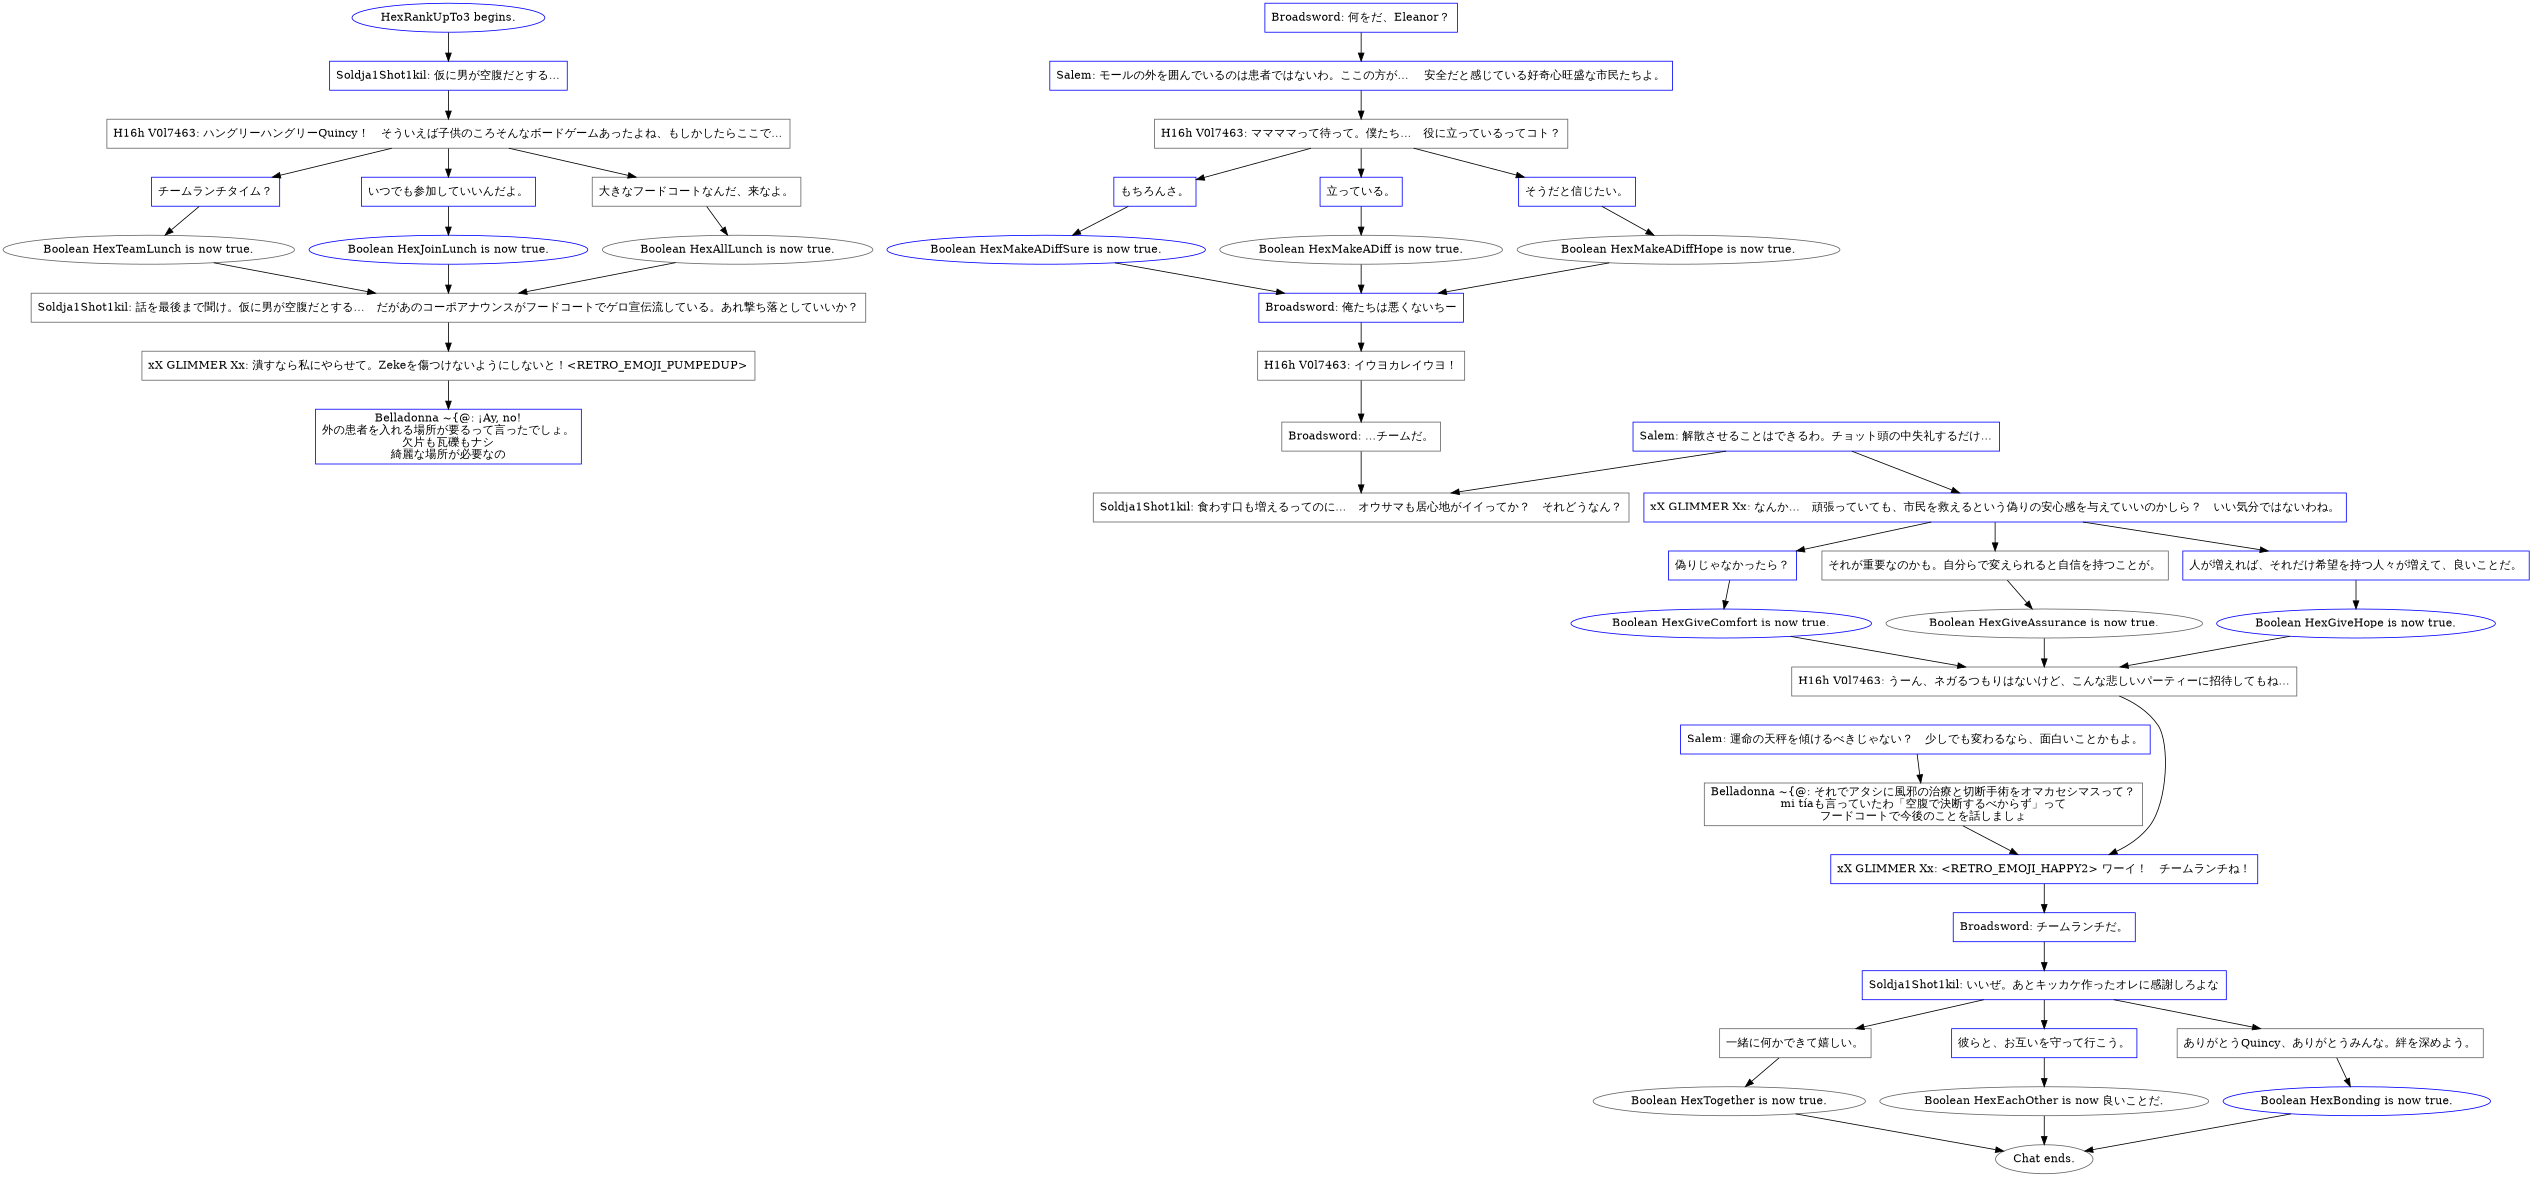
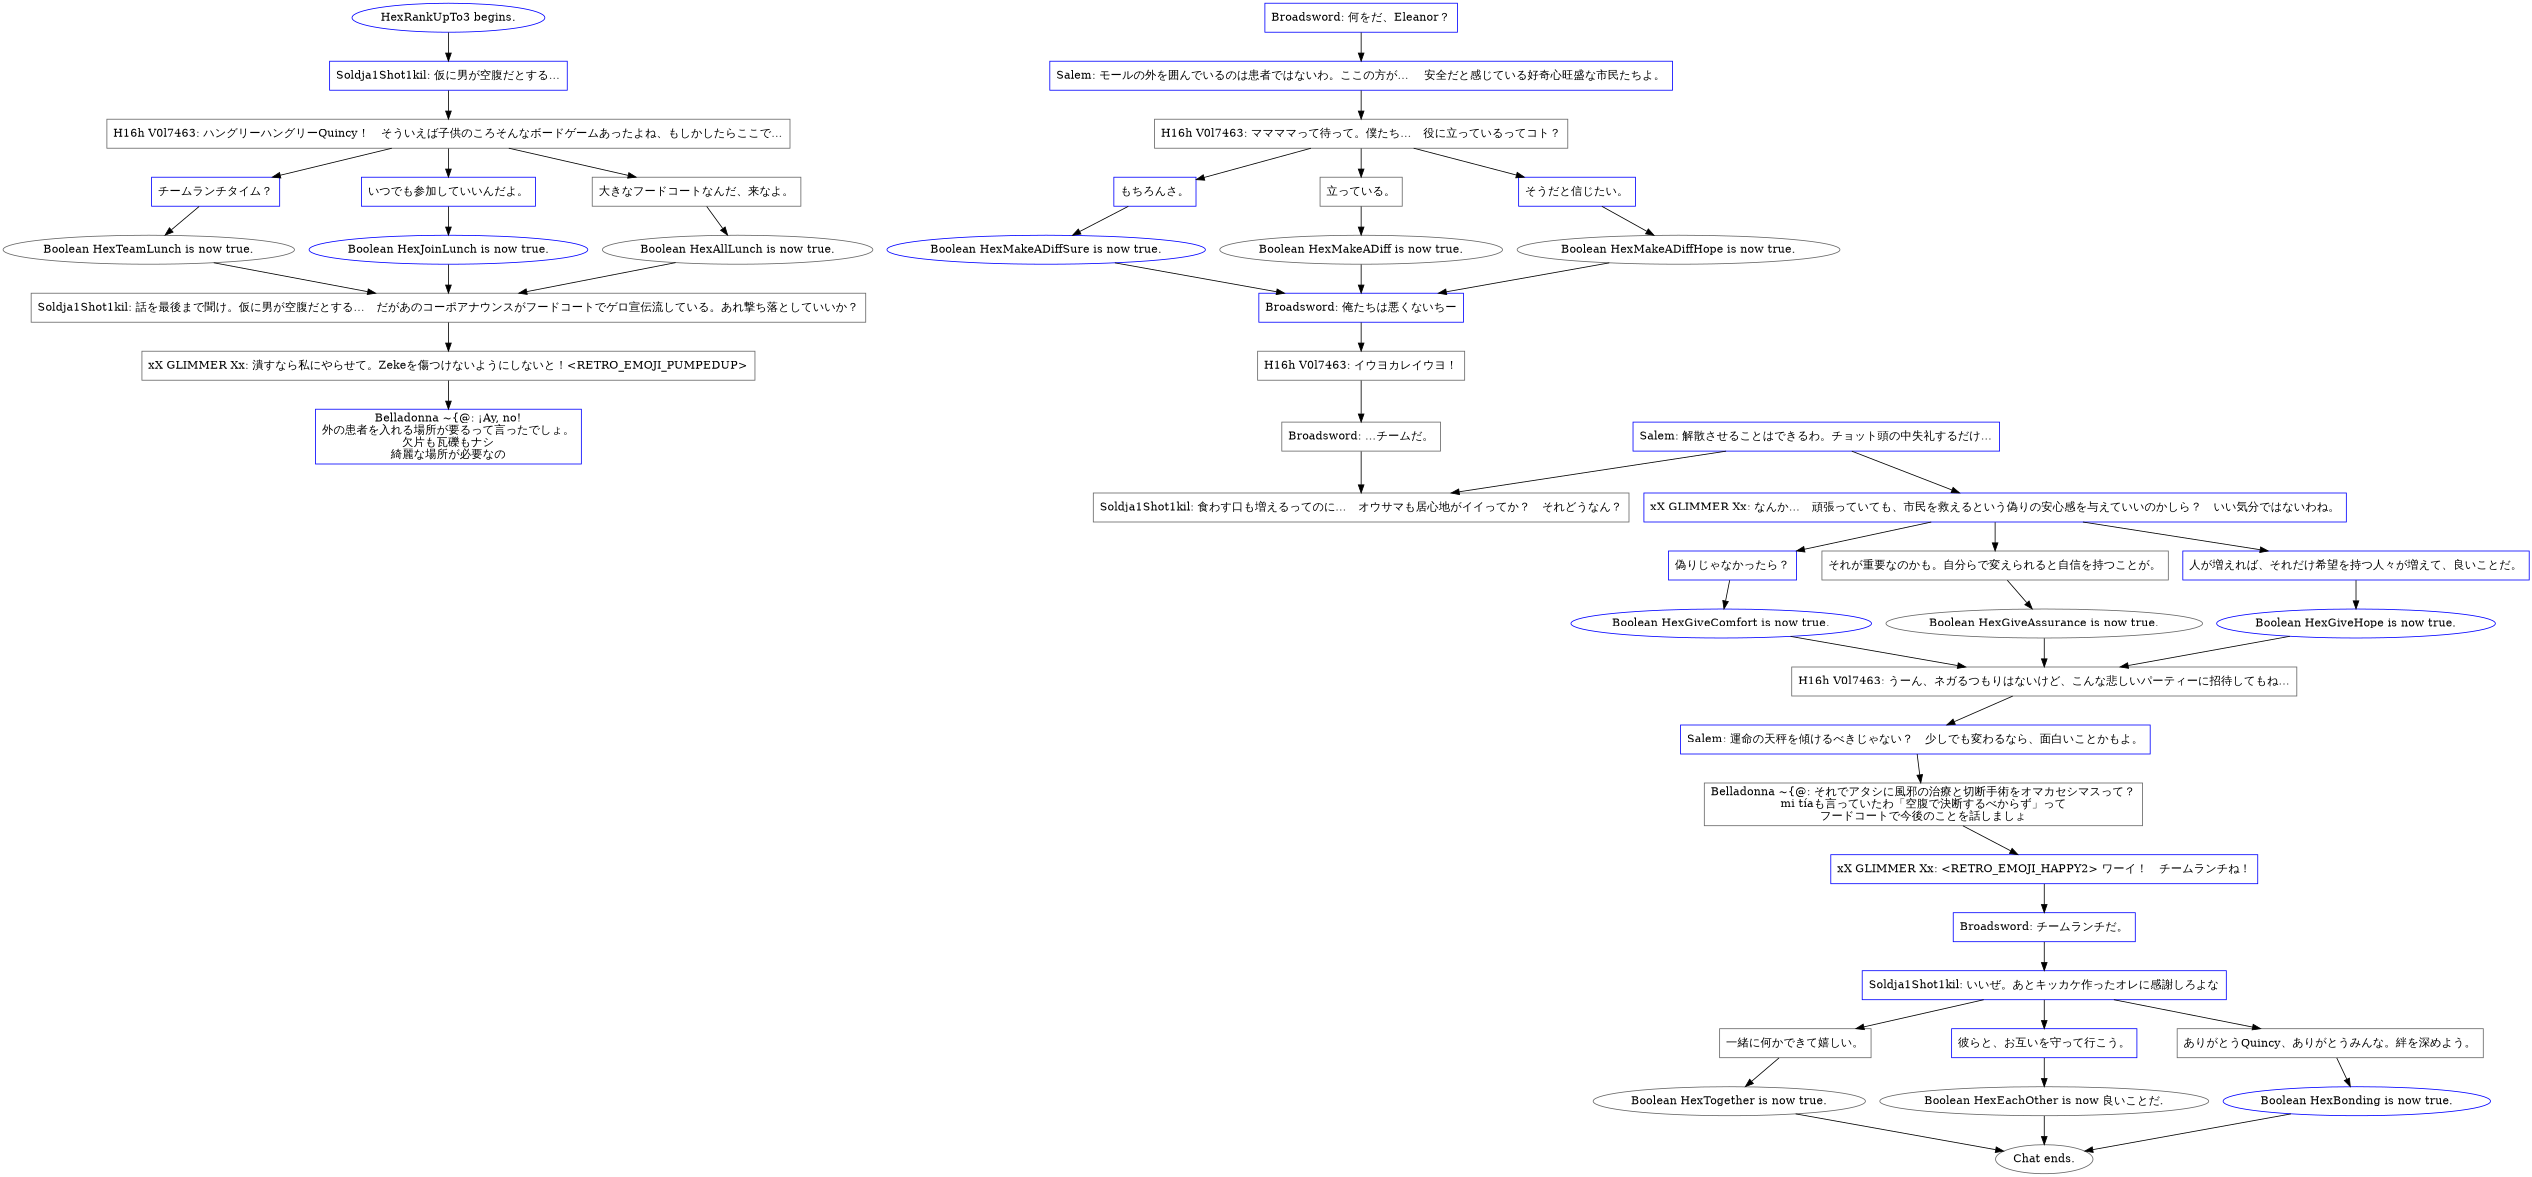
(1361, 192) -> (1361, 192)
(2165, 773) -> (1983, 709)
